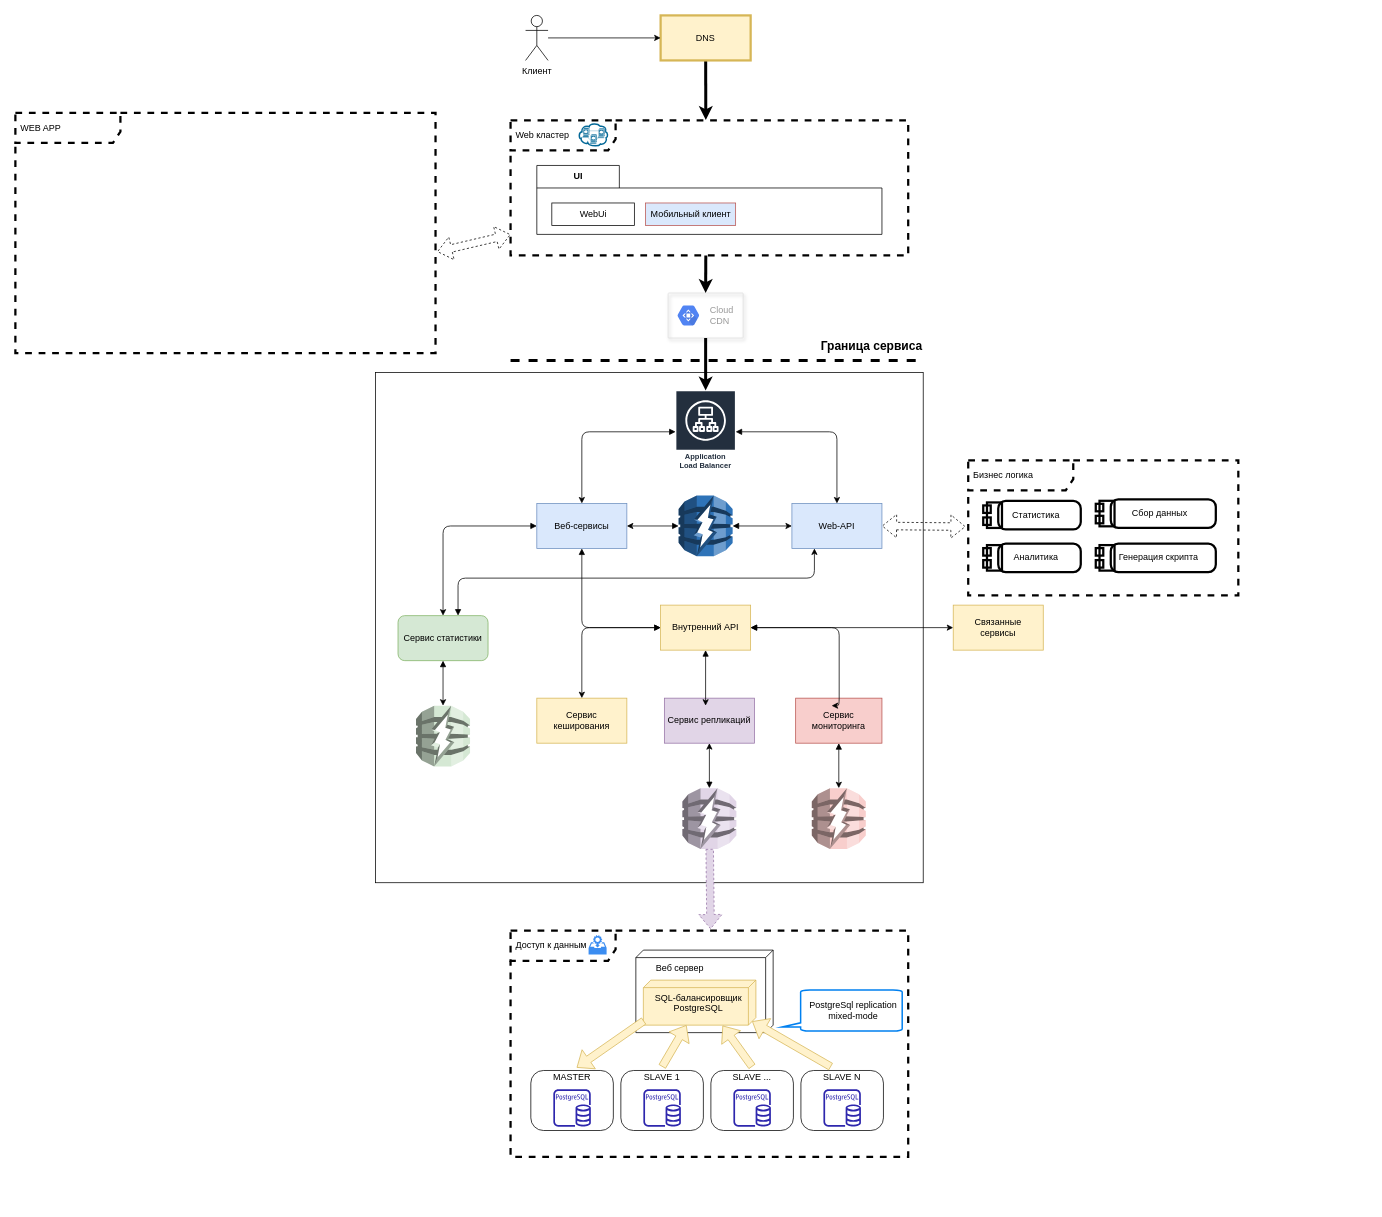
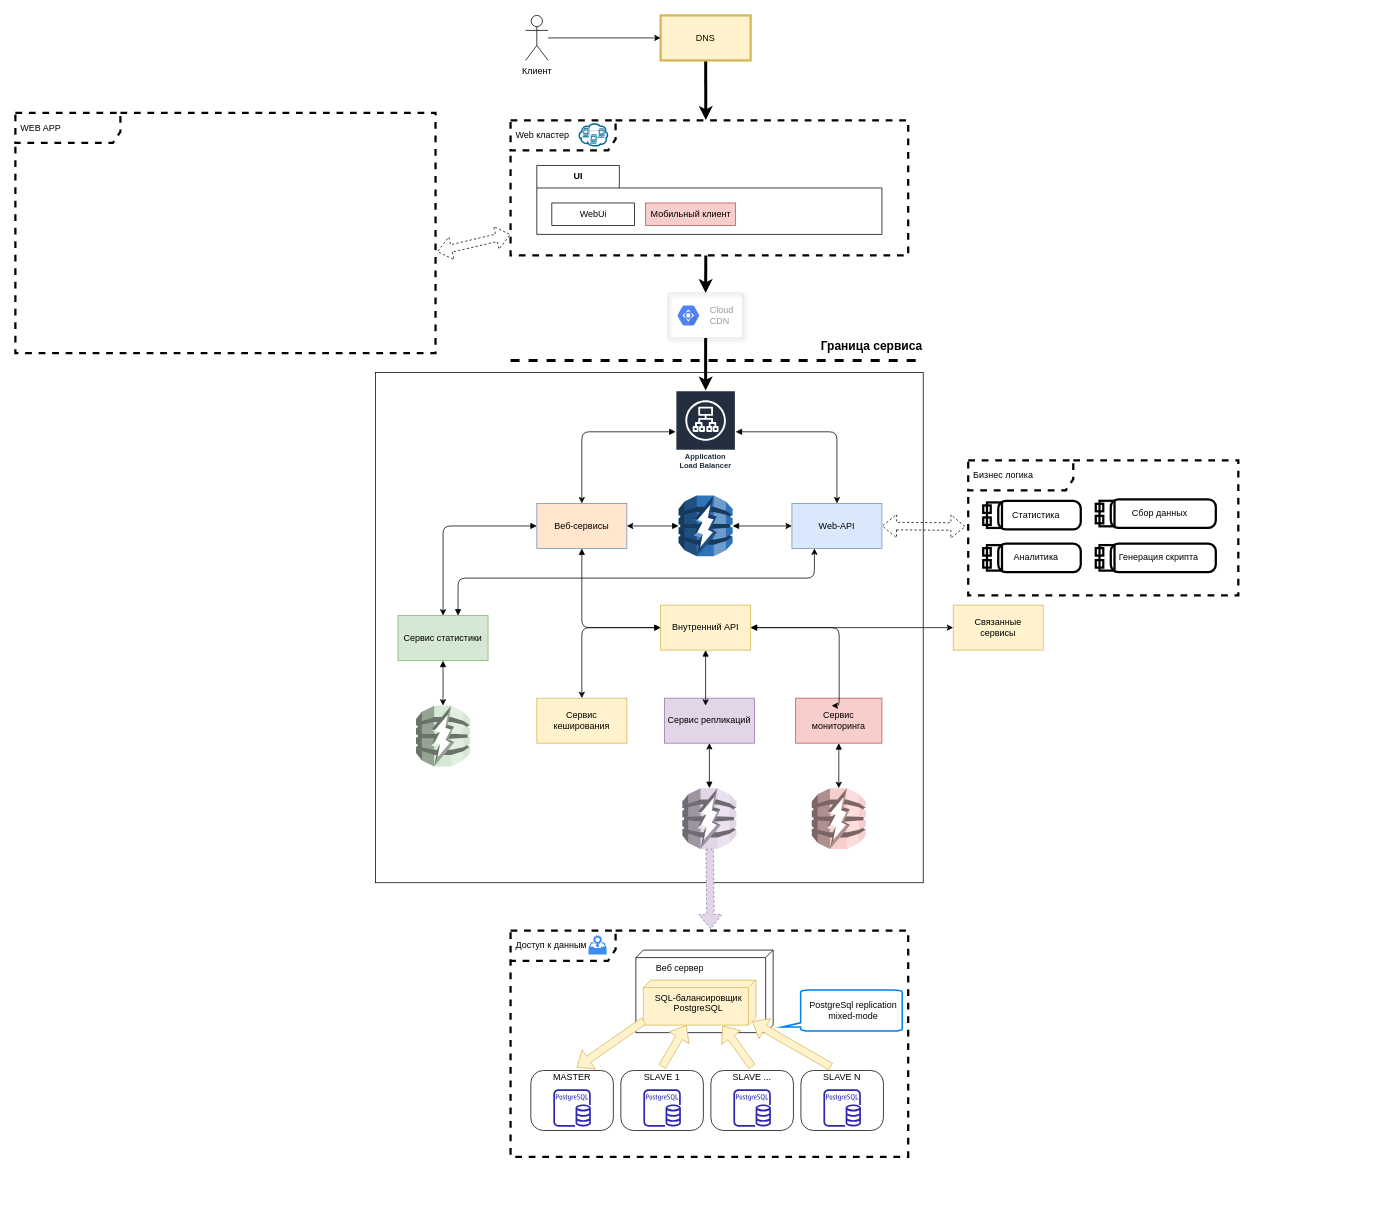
(690, 214) -> (690, 214)
(582, 526) -> (582, 526)
(443, 638) -> (443, 638)
